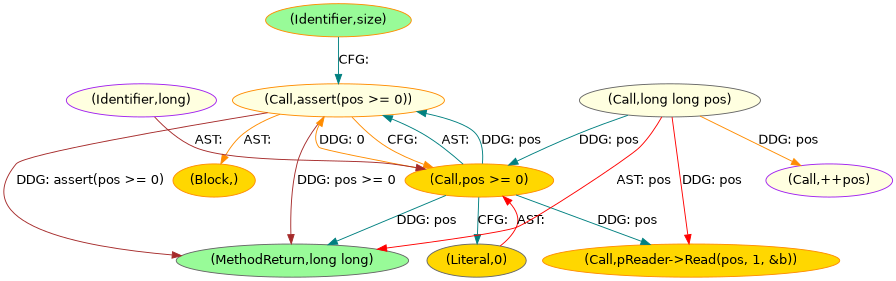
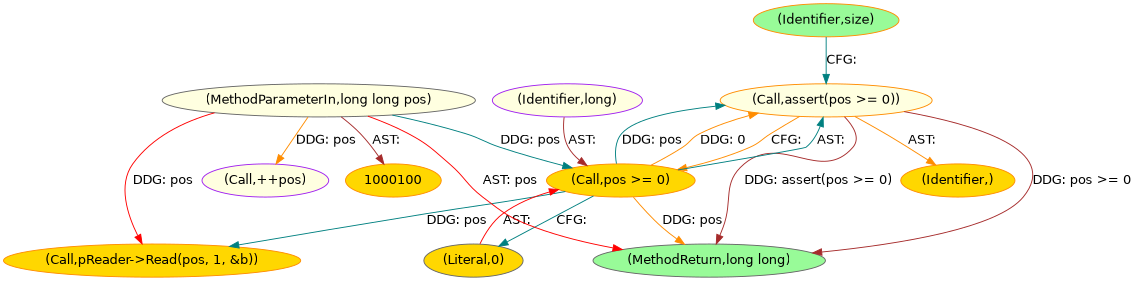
(670, 100) -> (319, 100)
(214, 180) -> (958, 180)
none -> (393, 180)
(391, 218) -> (654, 219)
